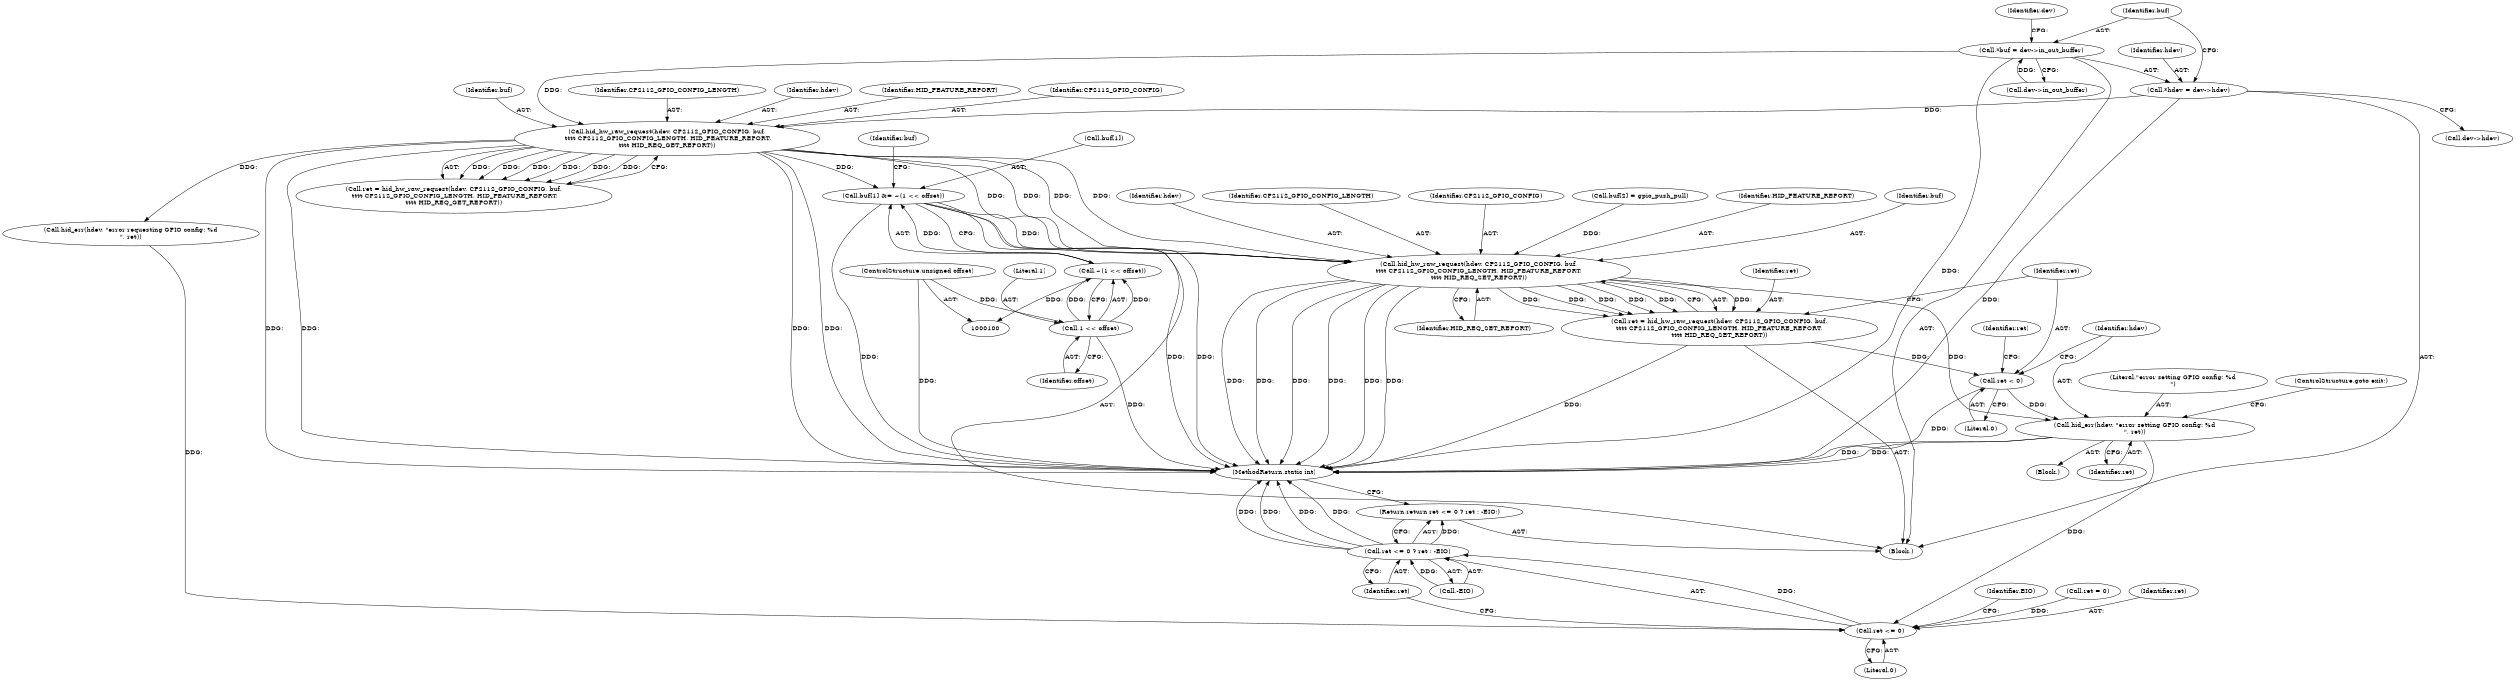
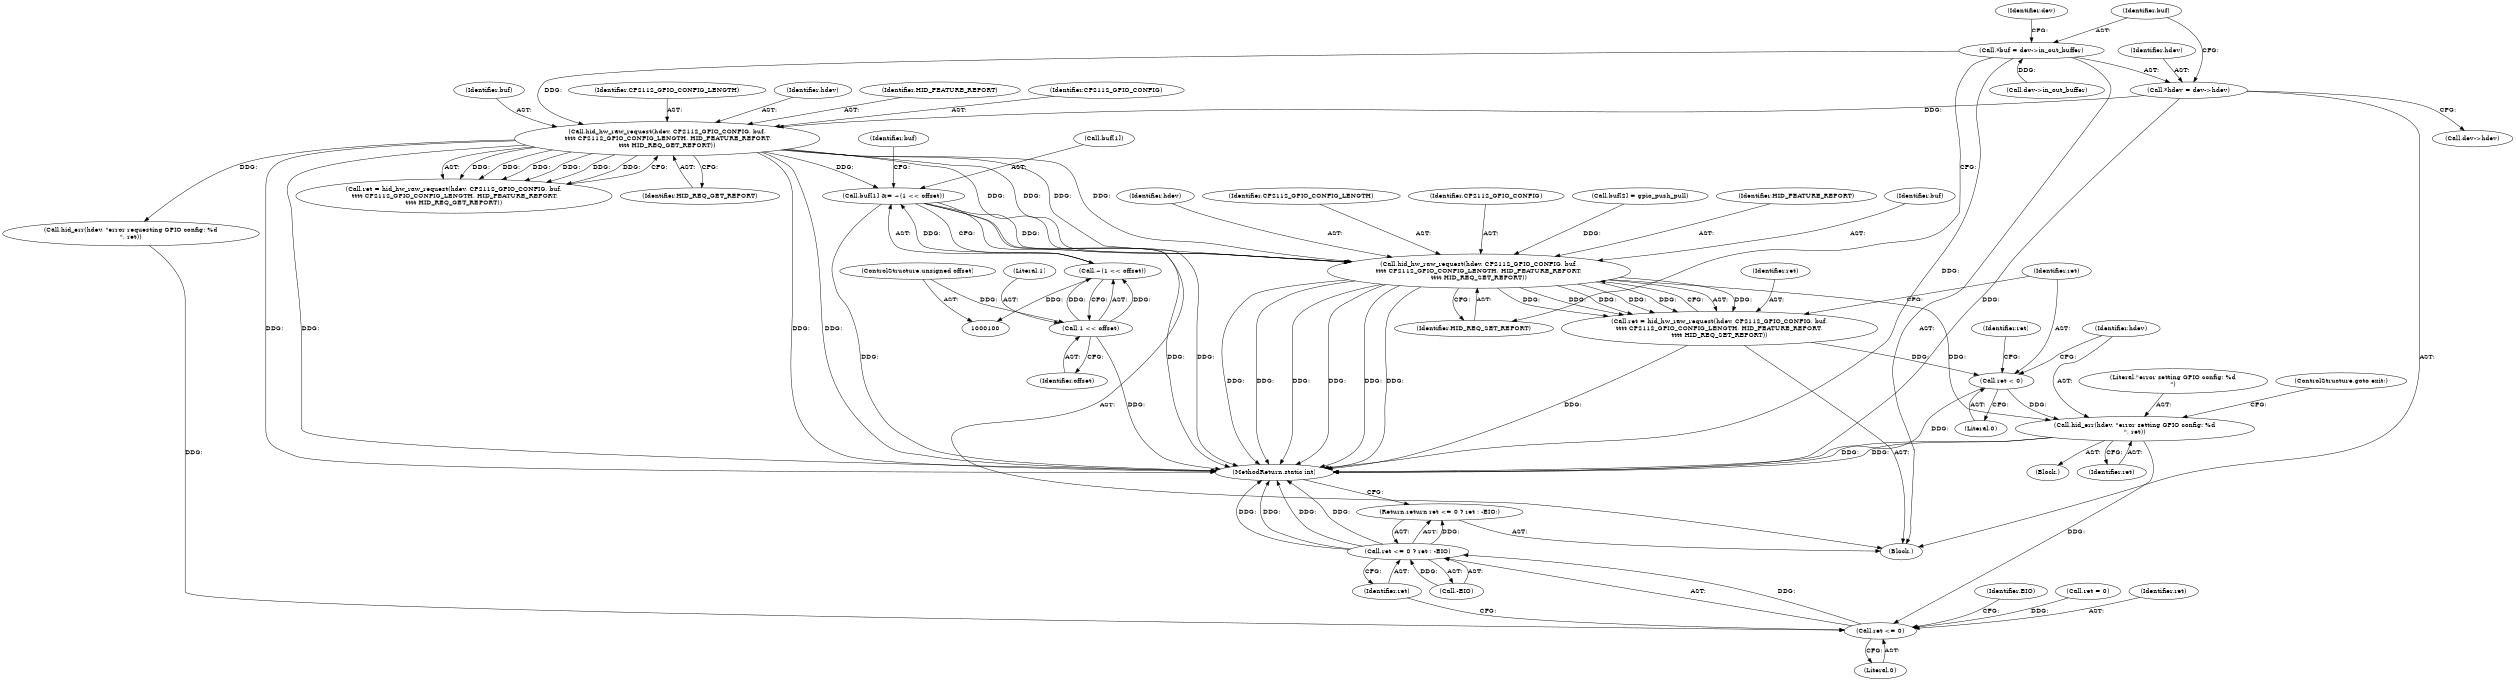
(2040, 68) -> (1825, 251)
none -> (700, 196)
(987, 455) -> none
(1403, 532) -> (1403, 532)
